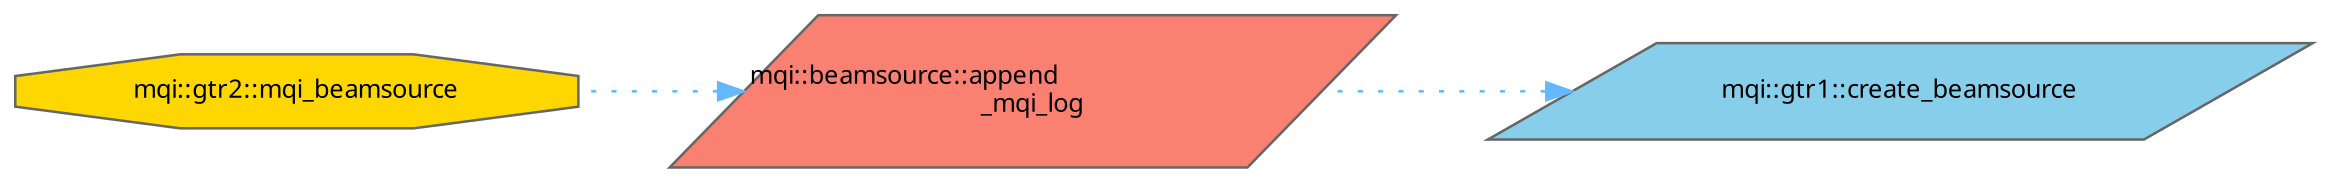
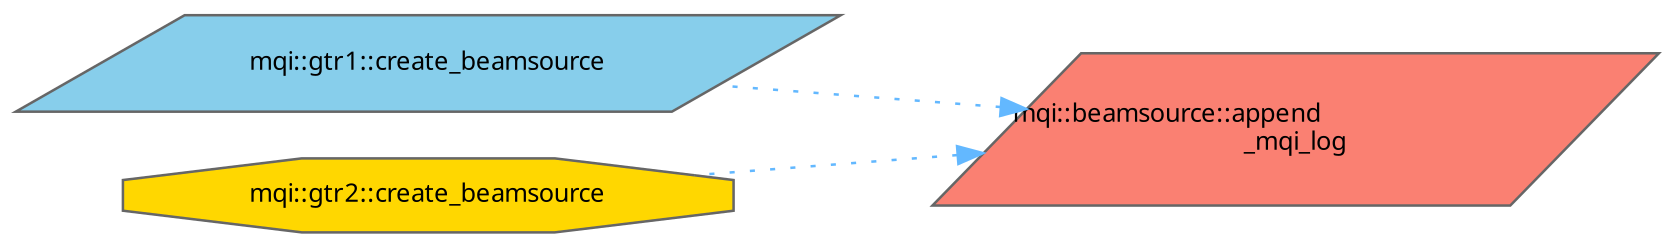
(297, 91) -> (428, 195)
(1434, 91) -> (859, 96)
